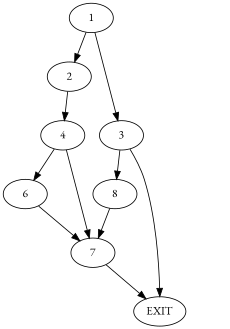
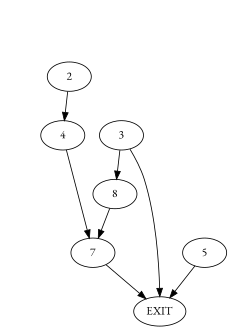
(91, 18) -> none
(25, 194) -> none
none -> (205, 253)
